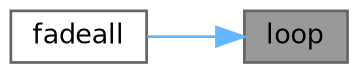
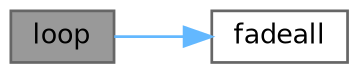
(182, 37) -> (149, 37)
